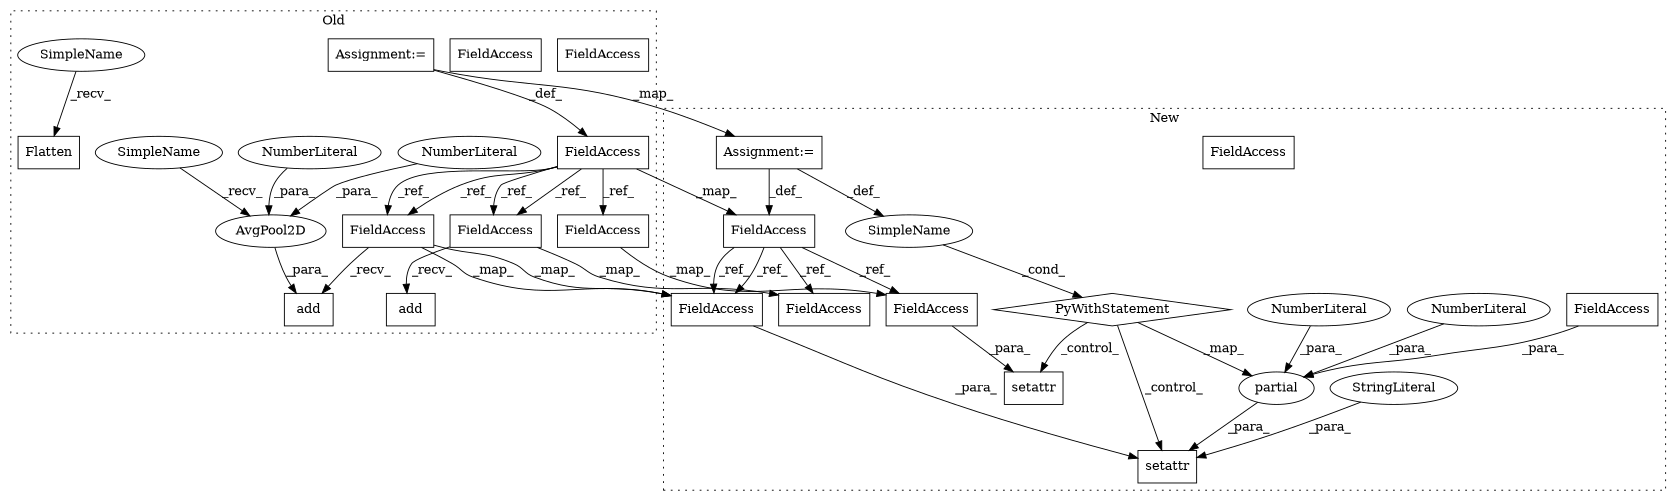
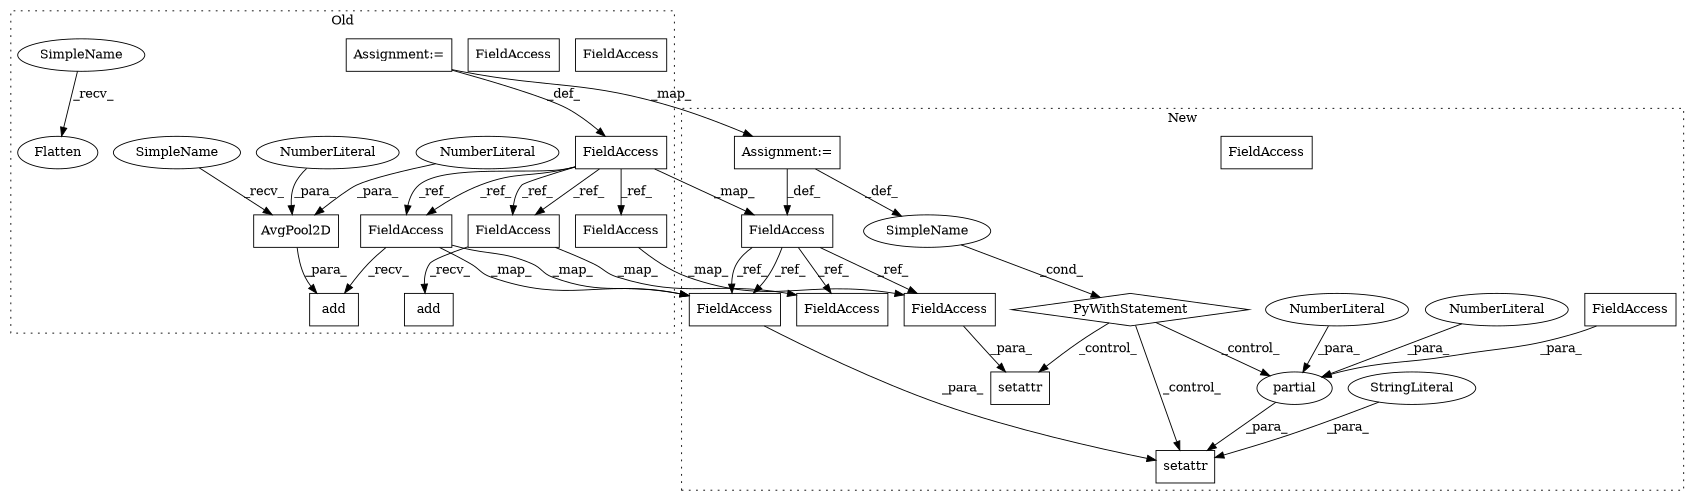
(49, 153) -> (58, 153)
(271, 231) -> (296, 231)
(1224, 349) -> (1250, 349)
